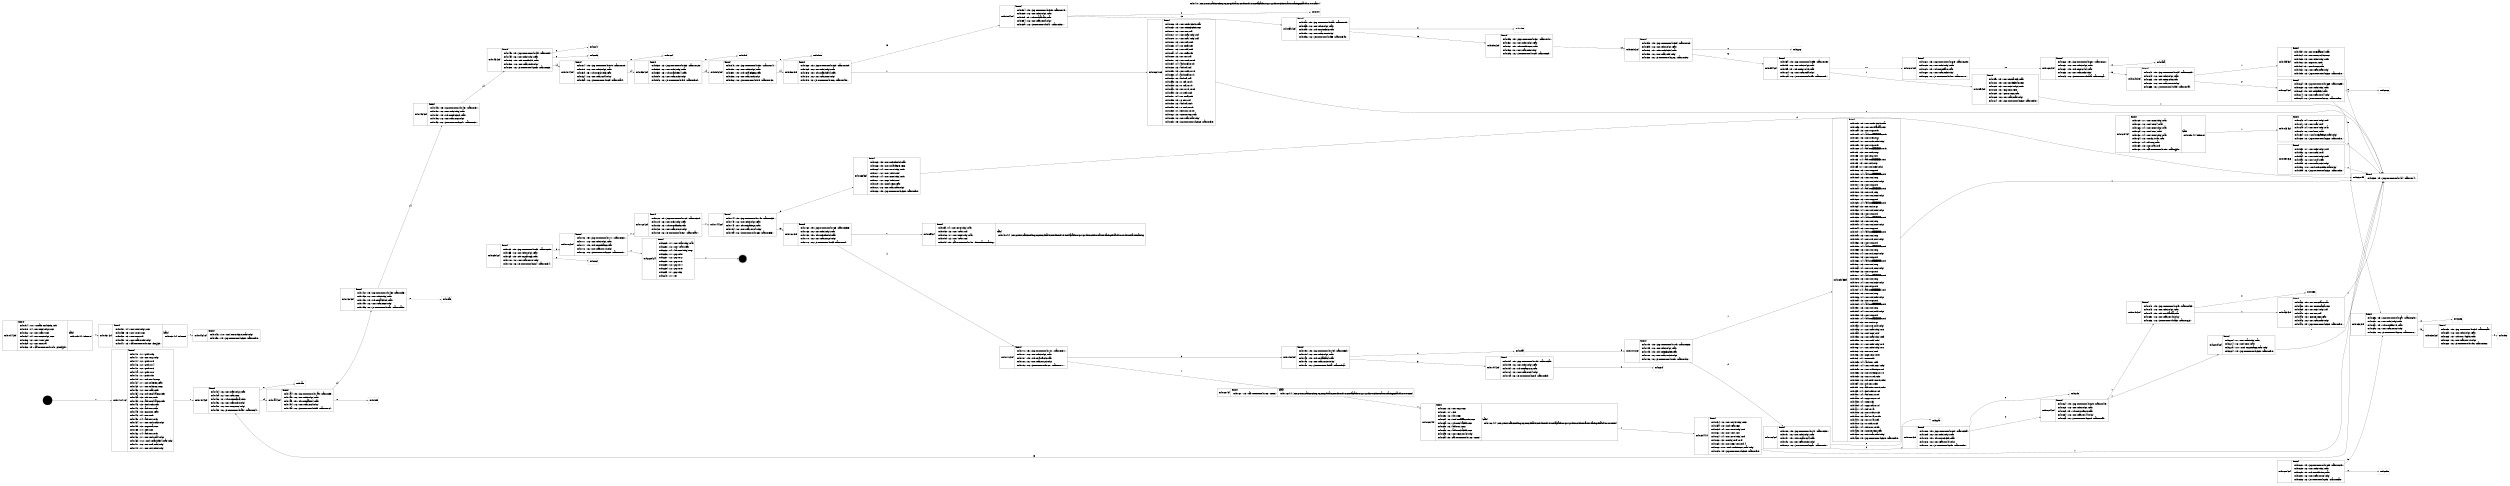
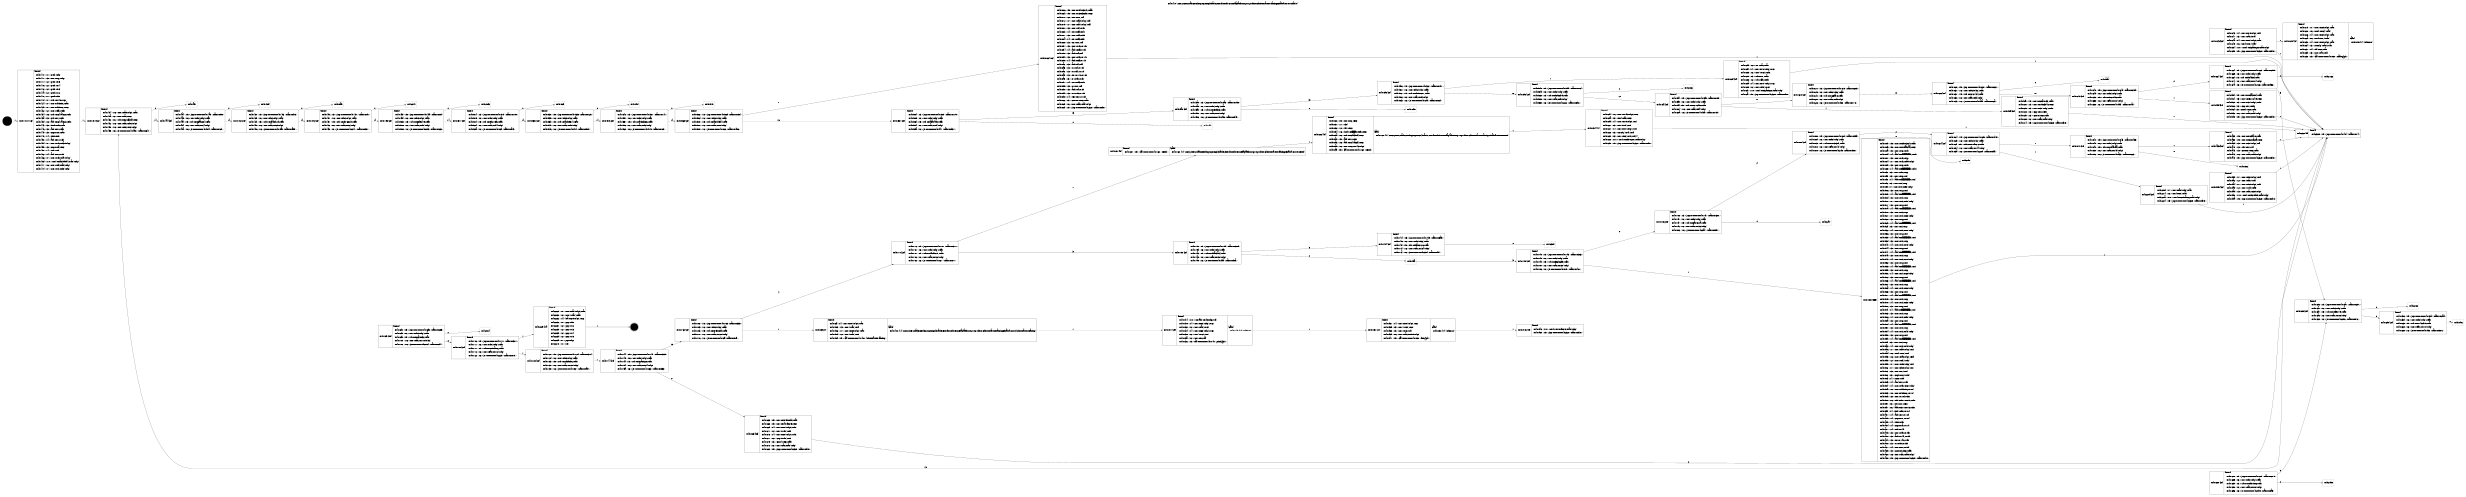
(570, 50) -> (388, 107)
none -> (1757, 79)
(2241, 131) -> (2279, 41)
none -> (1099, 330)
